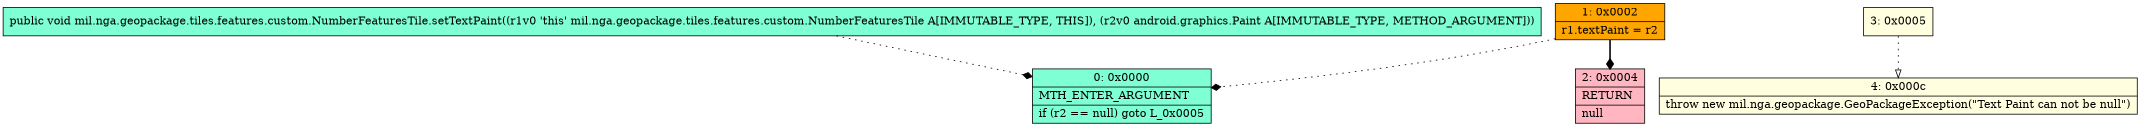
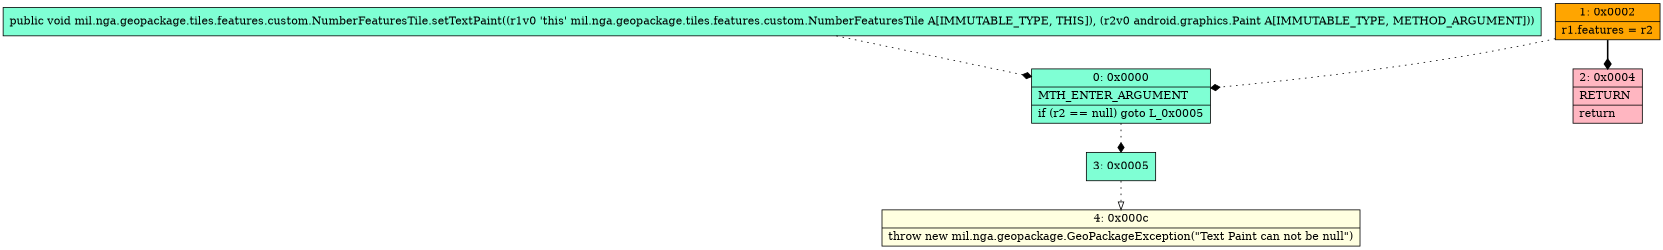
(1898, 22) -> (1121, 167)
(1610, 30) -> (1608, 30)
(1593, 114) -> (1597, 114)
none -> (1121, 133)
